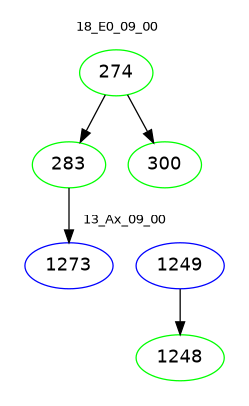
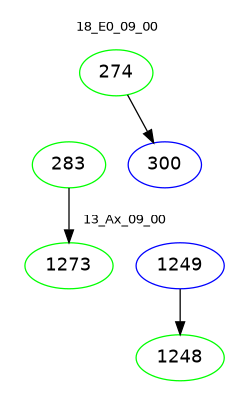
(96, 113) -> none
(165, 165) -> (165, 165)
(69, 266) -> (69, 266)
